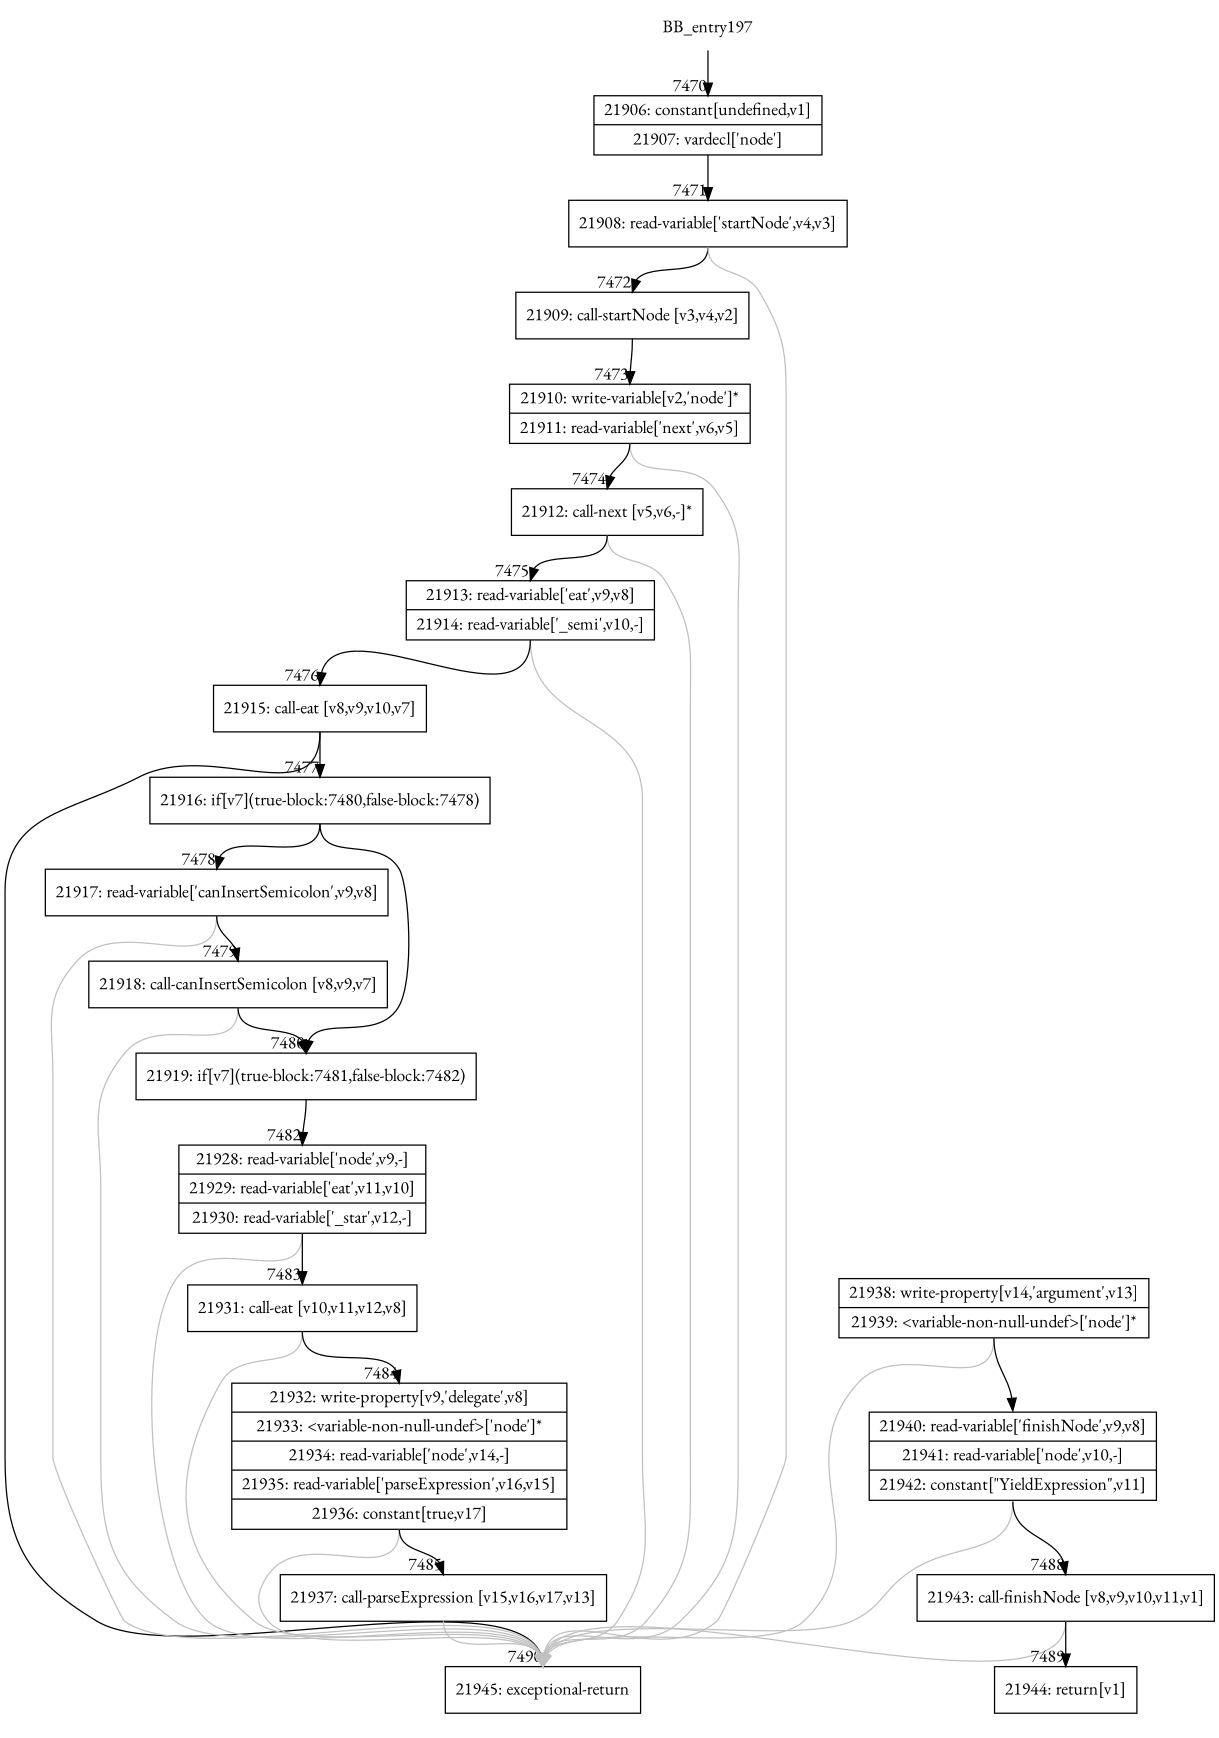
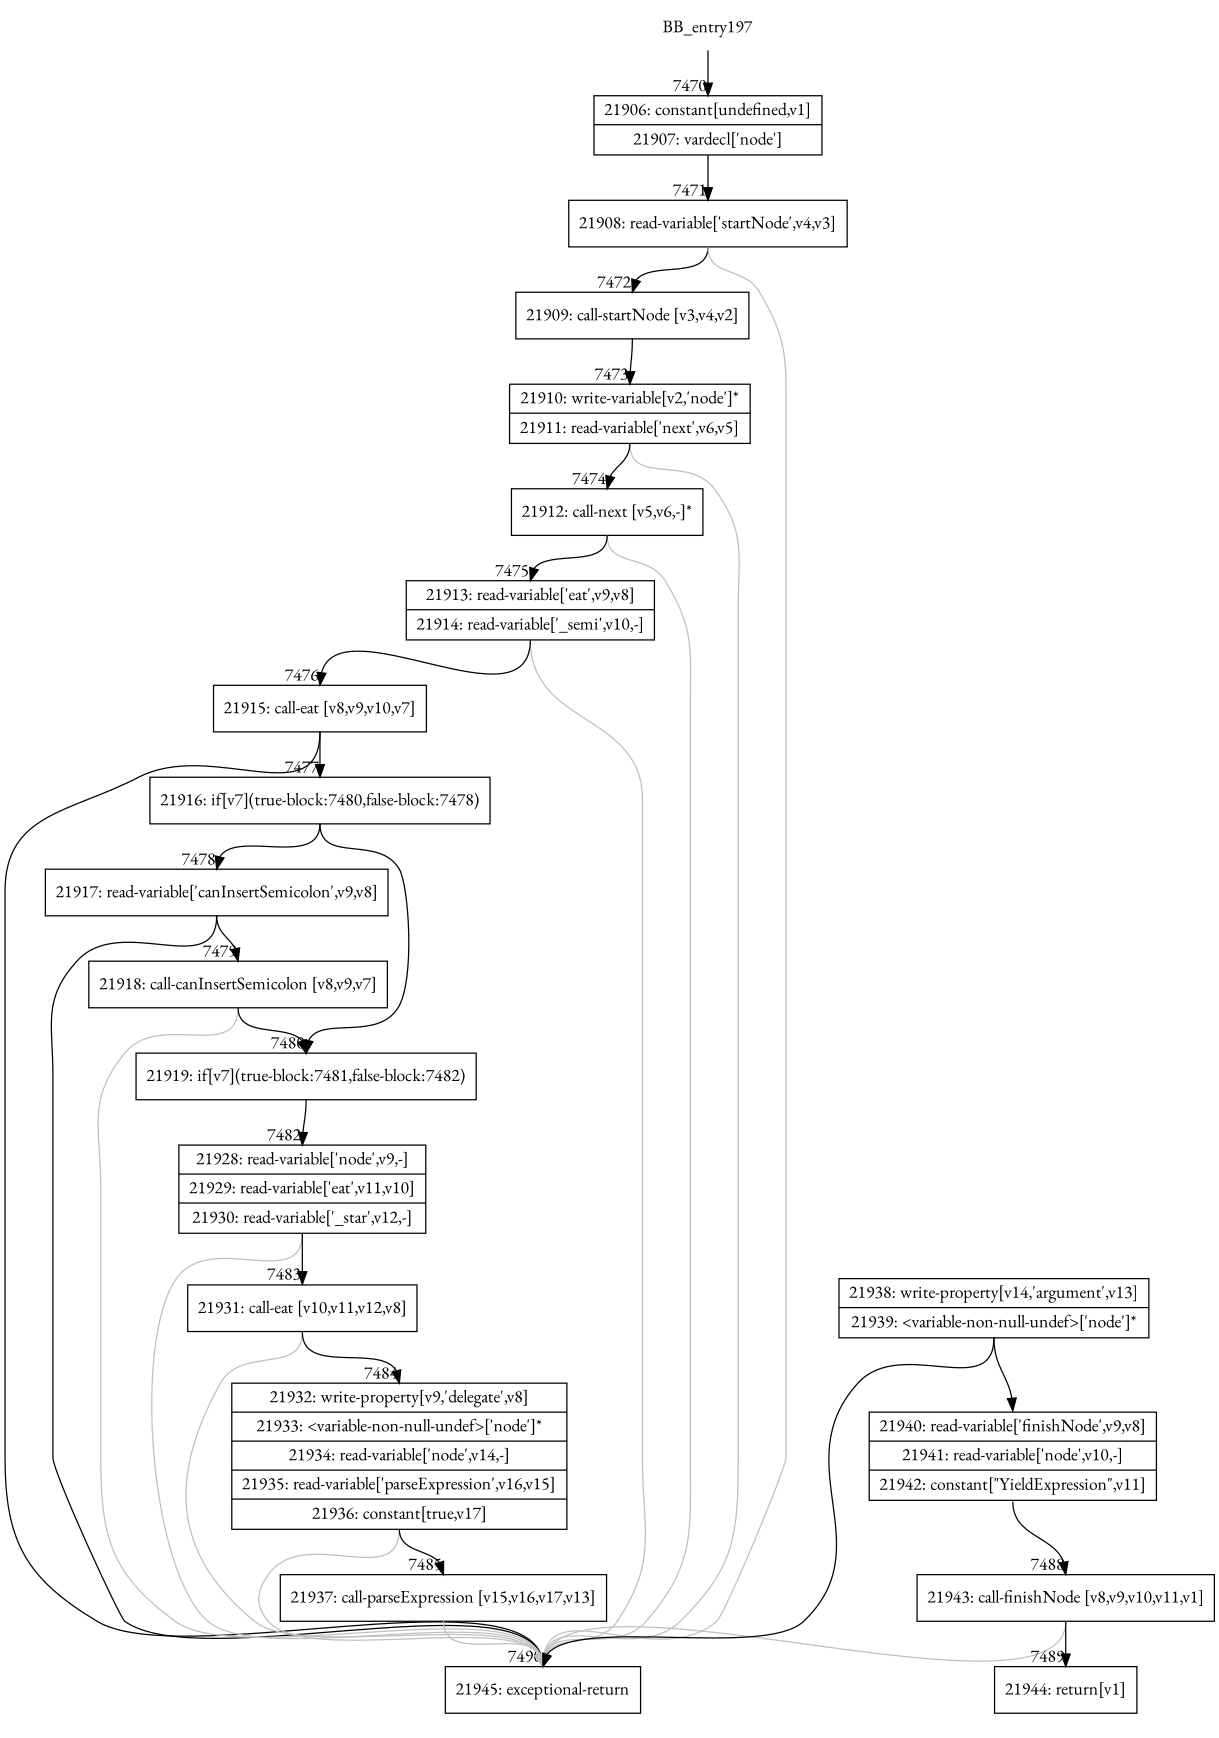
(53, 1427) -> (53, 1427)
(835, 1555) -> (835, 1555)
(815, 1629) -> none
